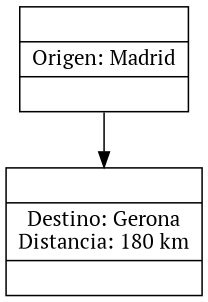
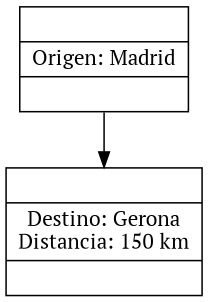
(104, 242) -> (104, 242)
